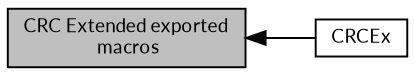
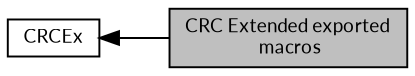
(291, 38) -> (144, 38)
